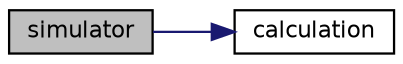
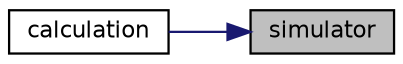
(182, 32) -> (198, 32)
